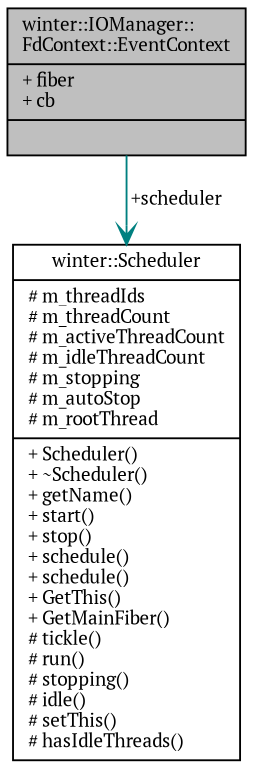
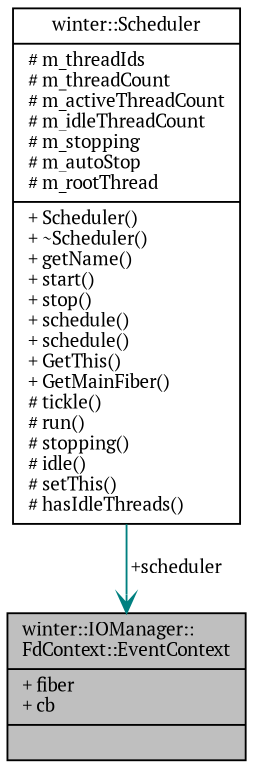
(127, 191) -> (127, 559)
